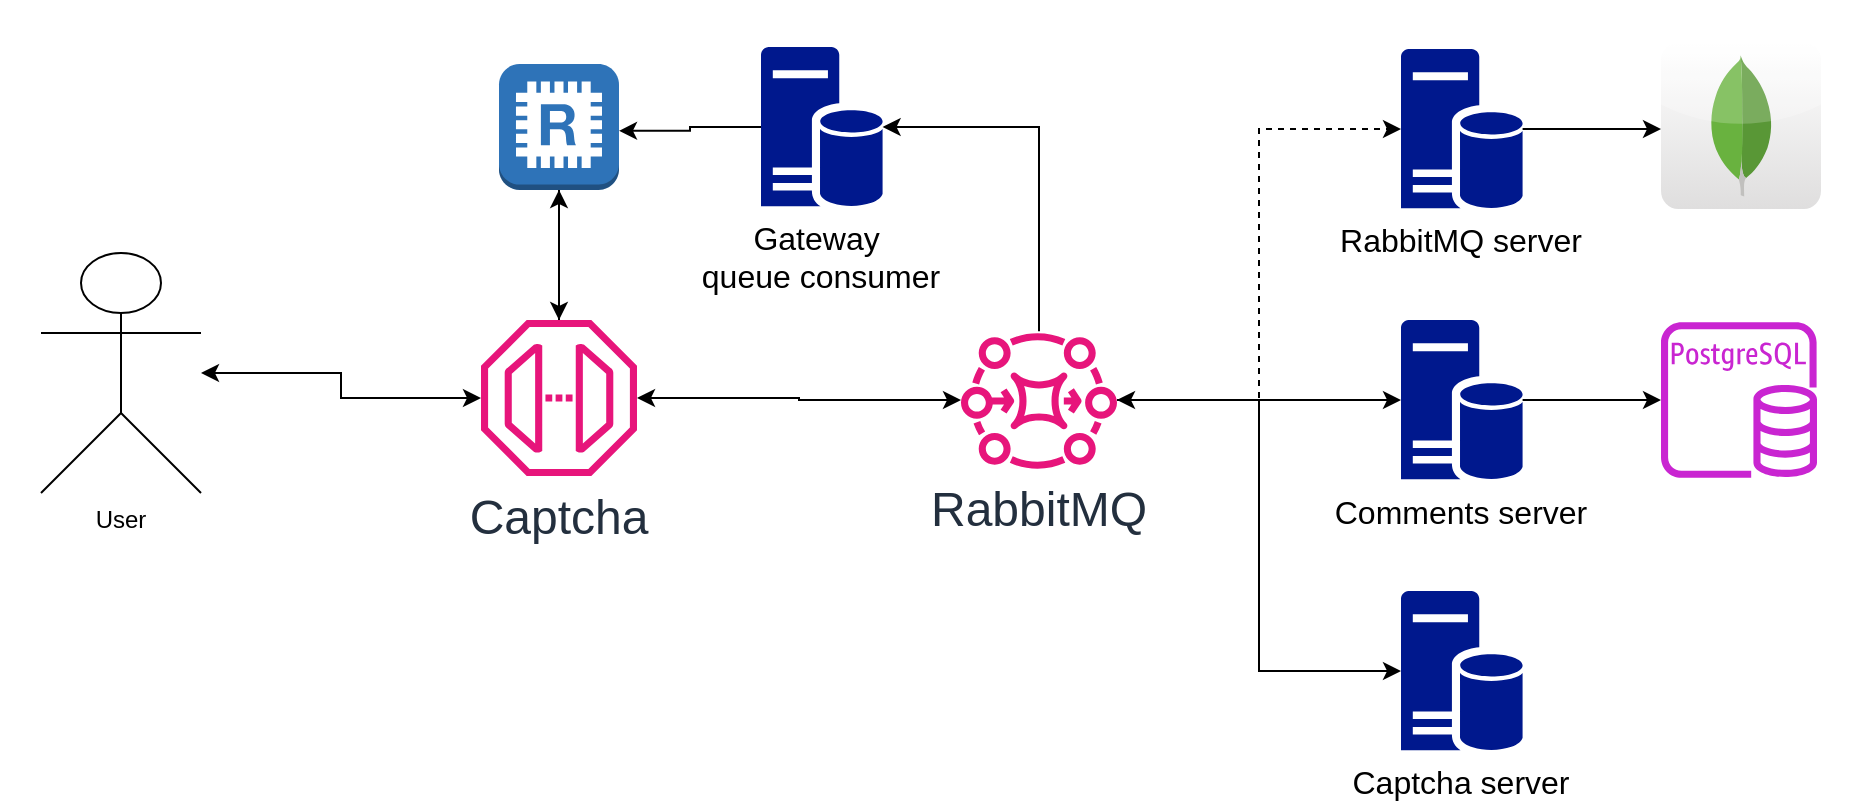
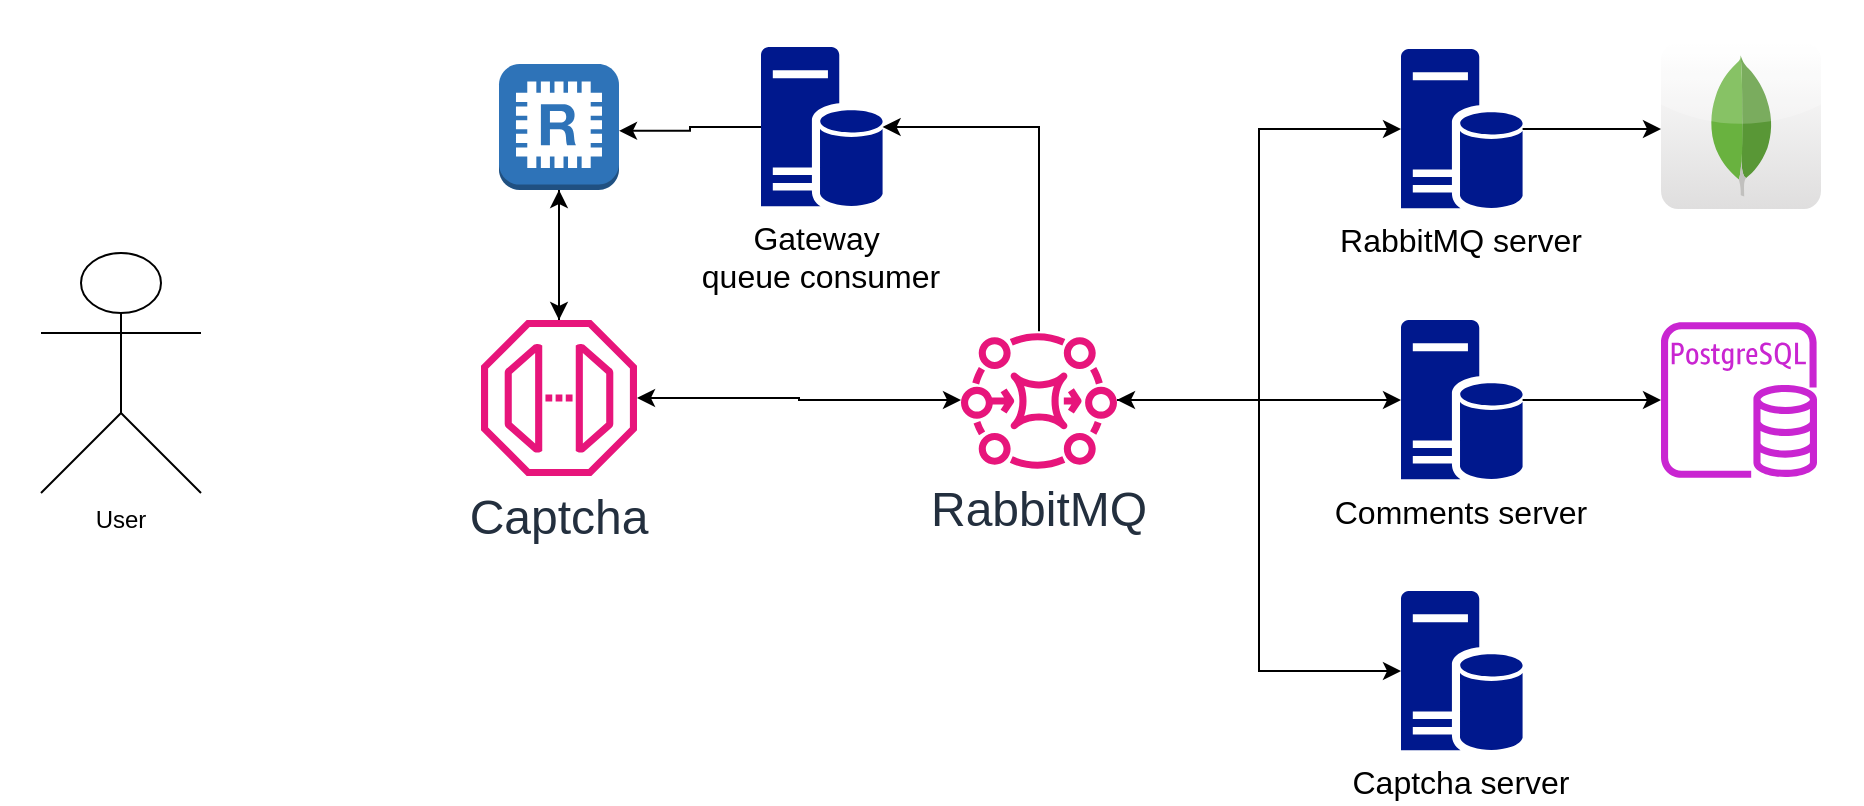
(1259, 199) -> (1259, 199)
(341, 385) -> none
